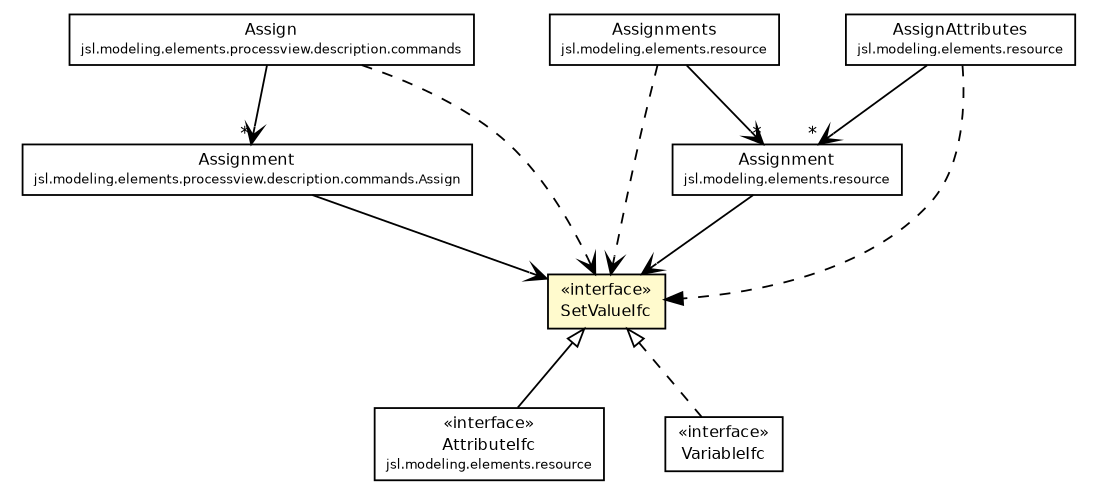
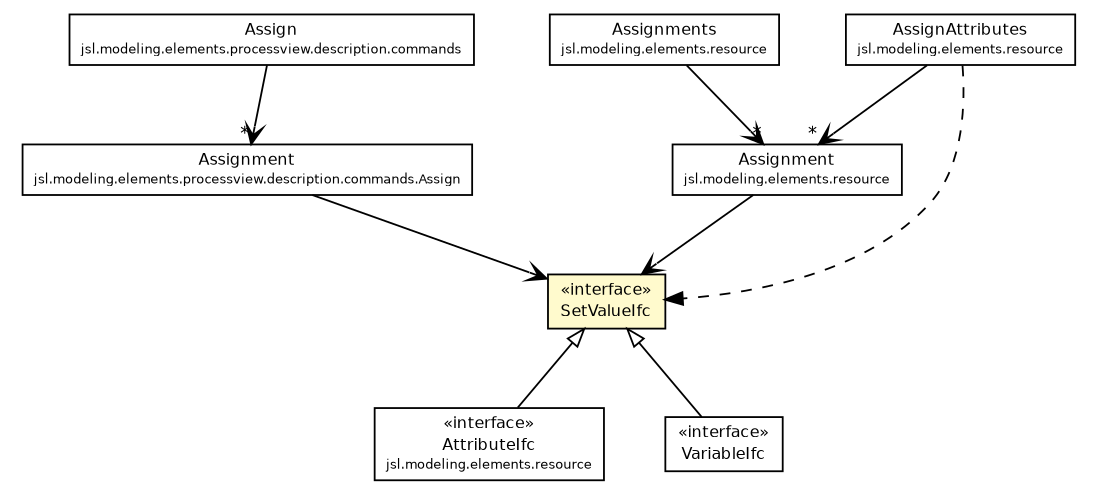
(498, 135) -> none
(635, 160) -> none
(670, 380) -> (670, 380)
